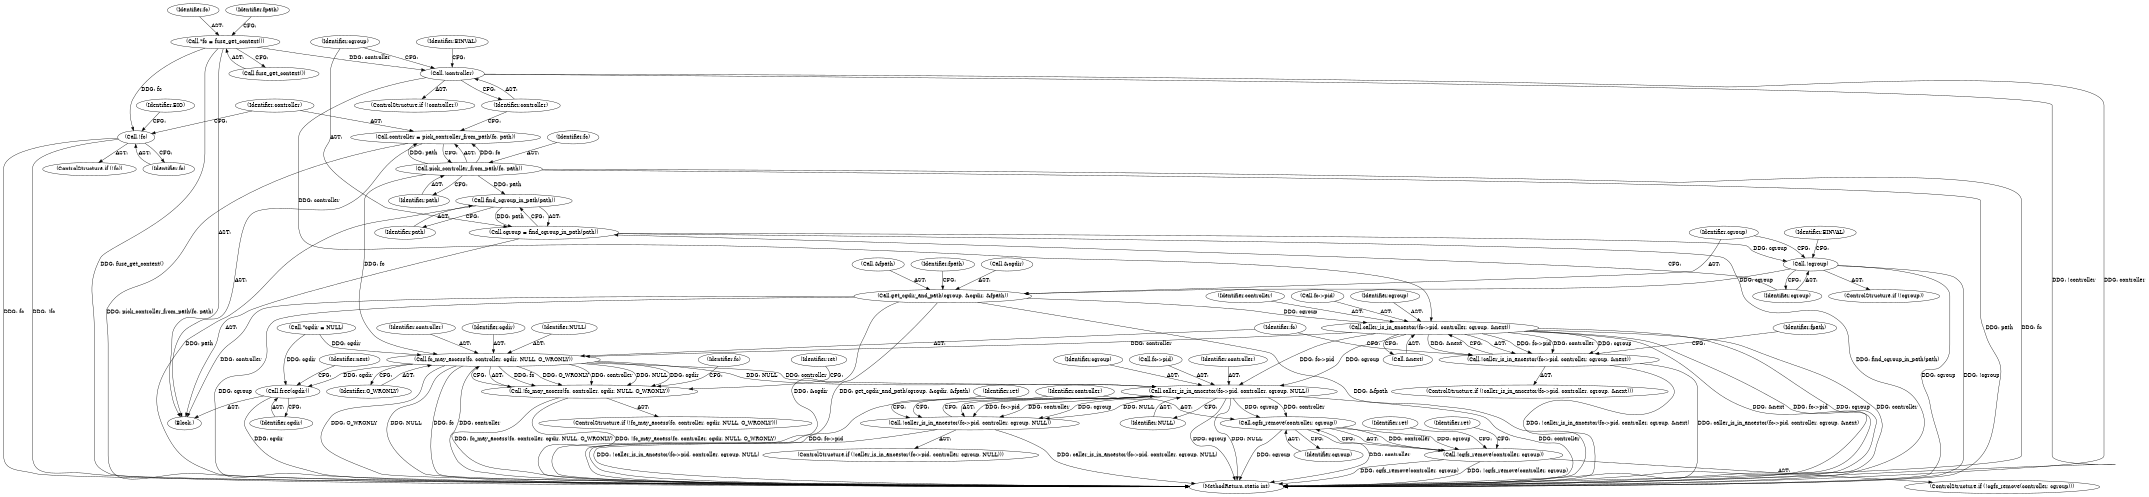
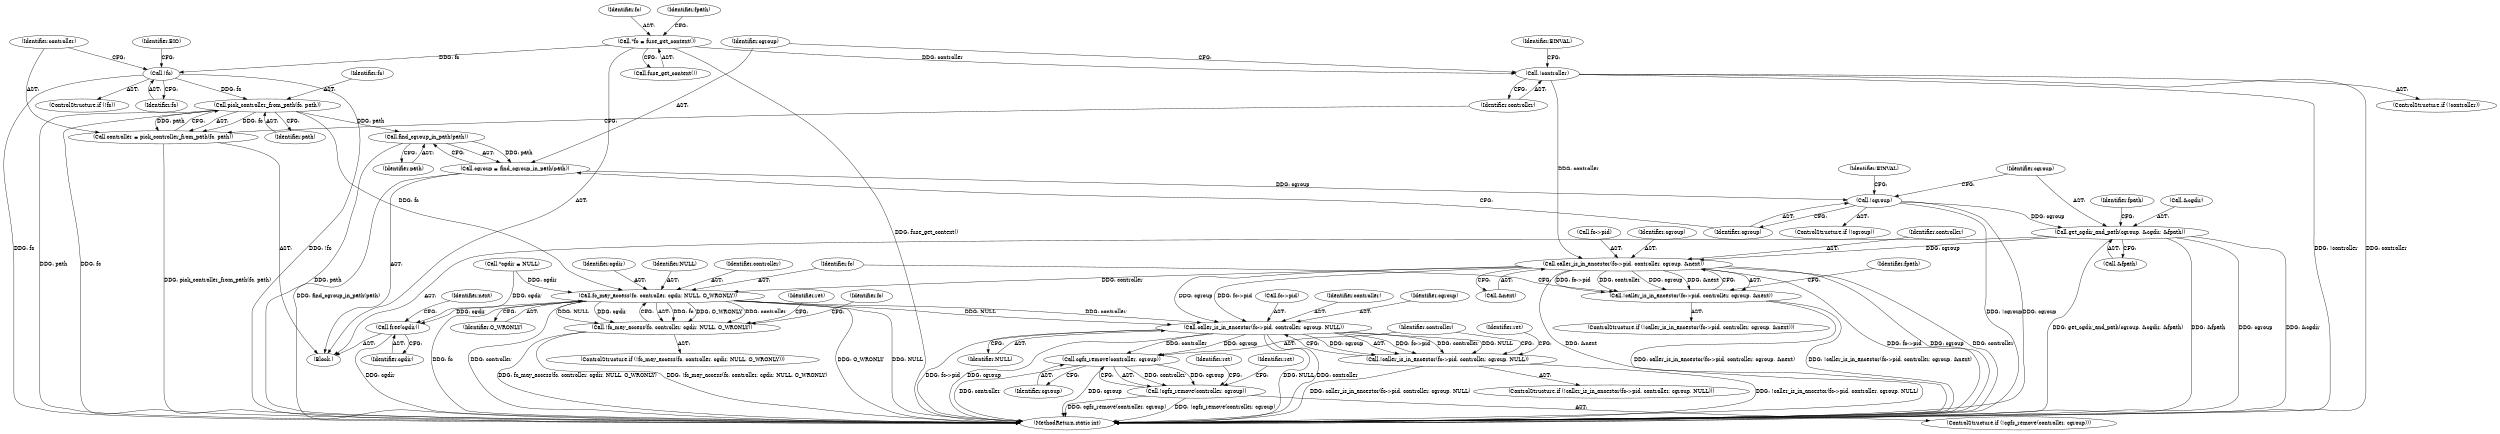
none -> (209, 88)
none -> (2123, 247)
(241, 360) -> (431, 296)
